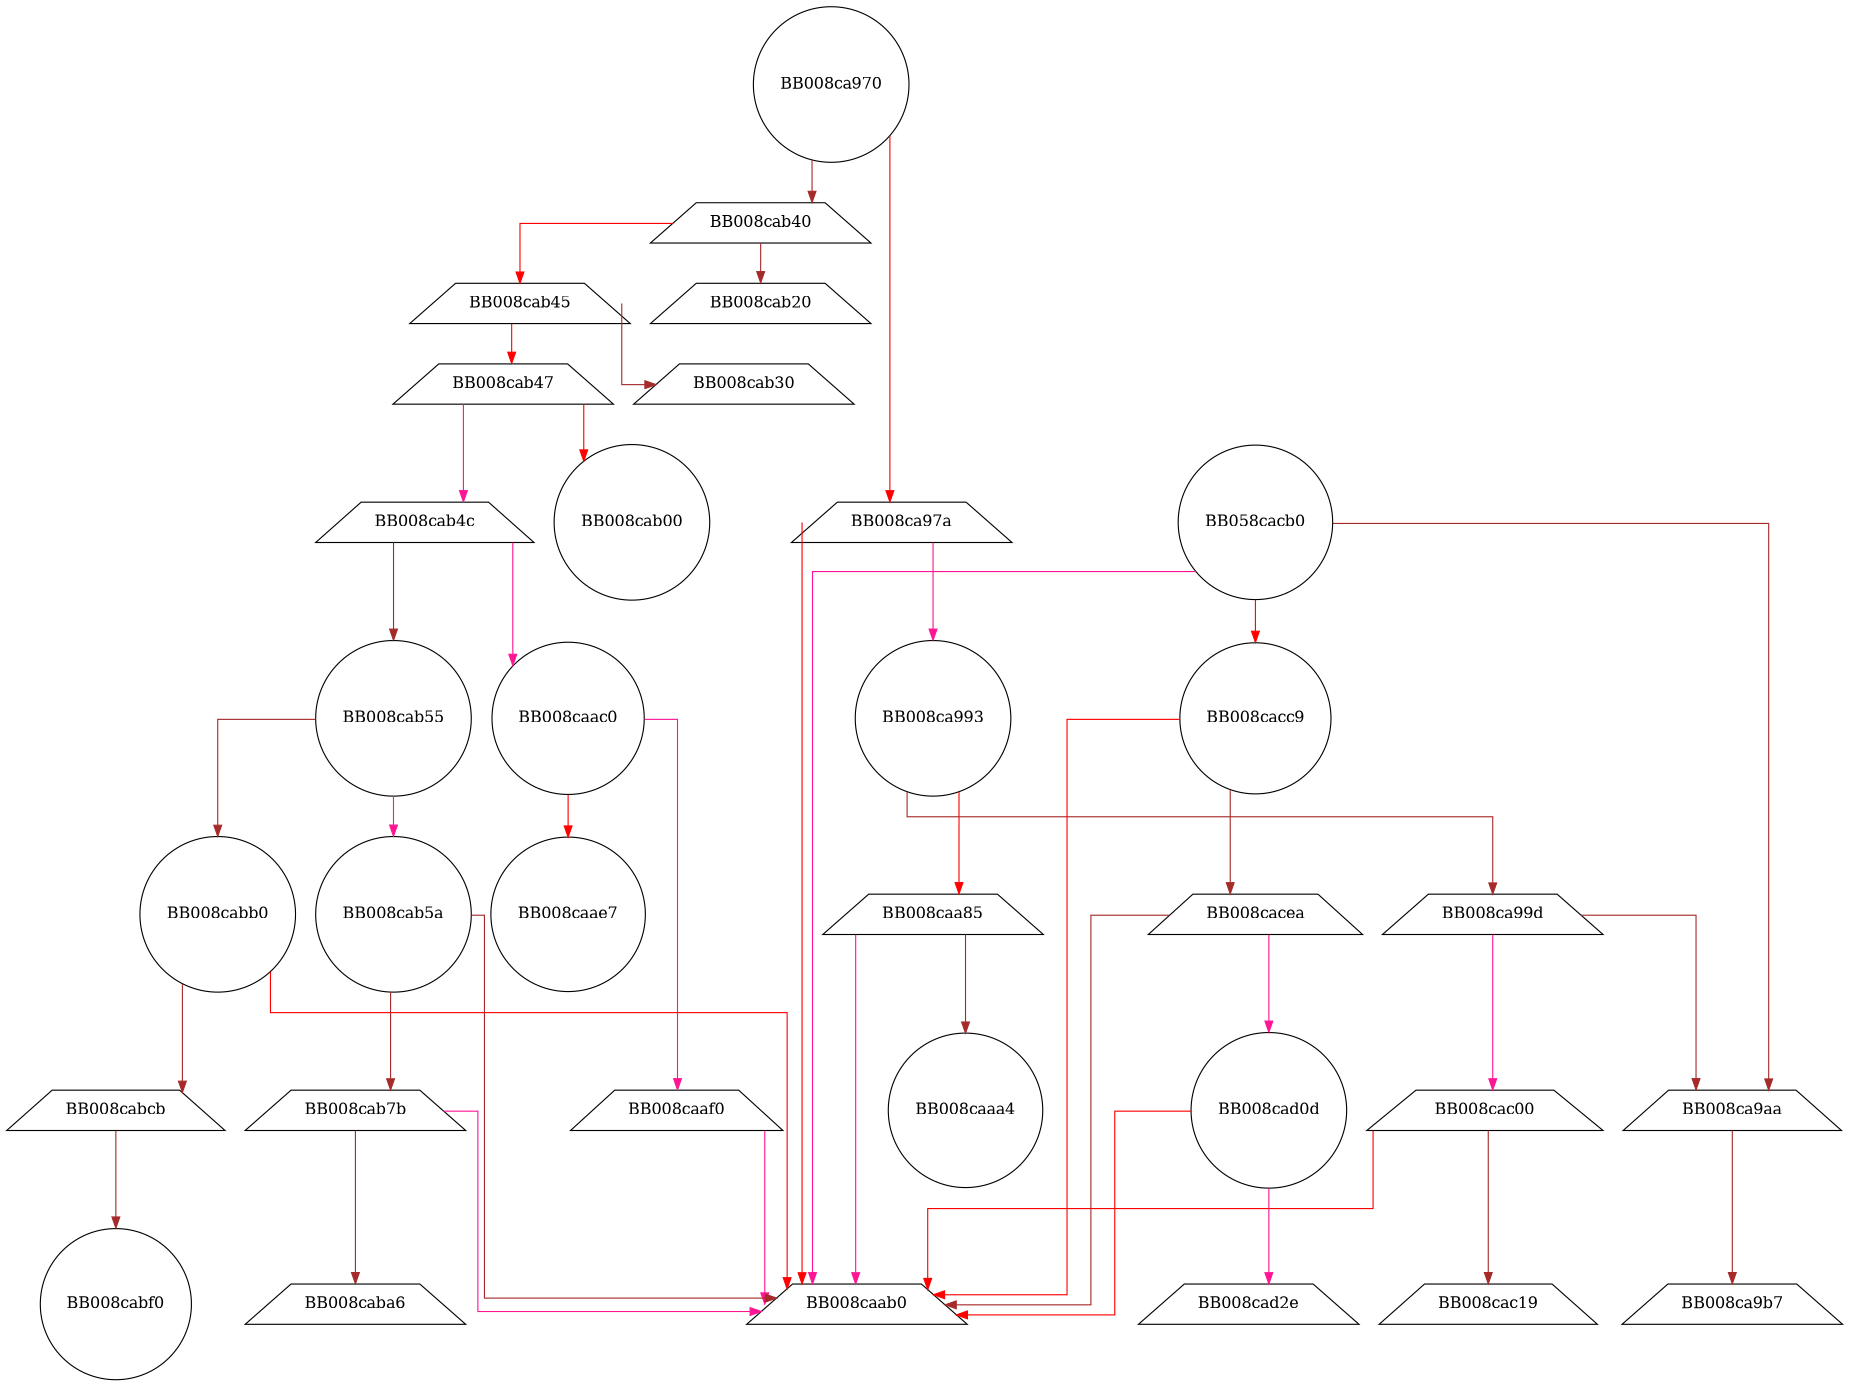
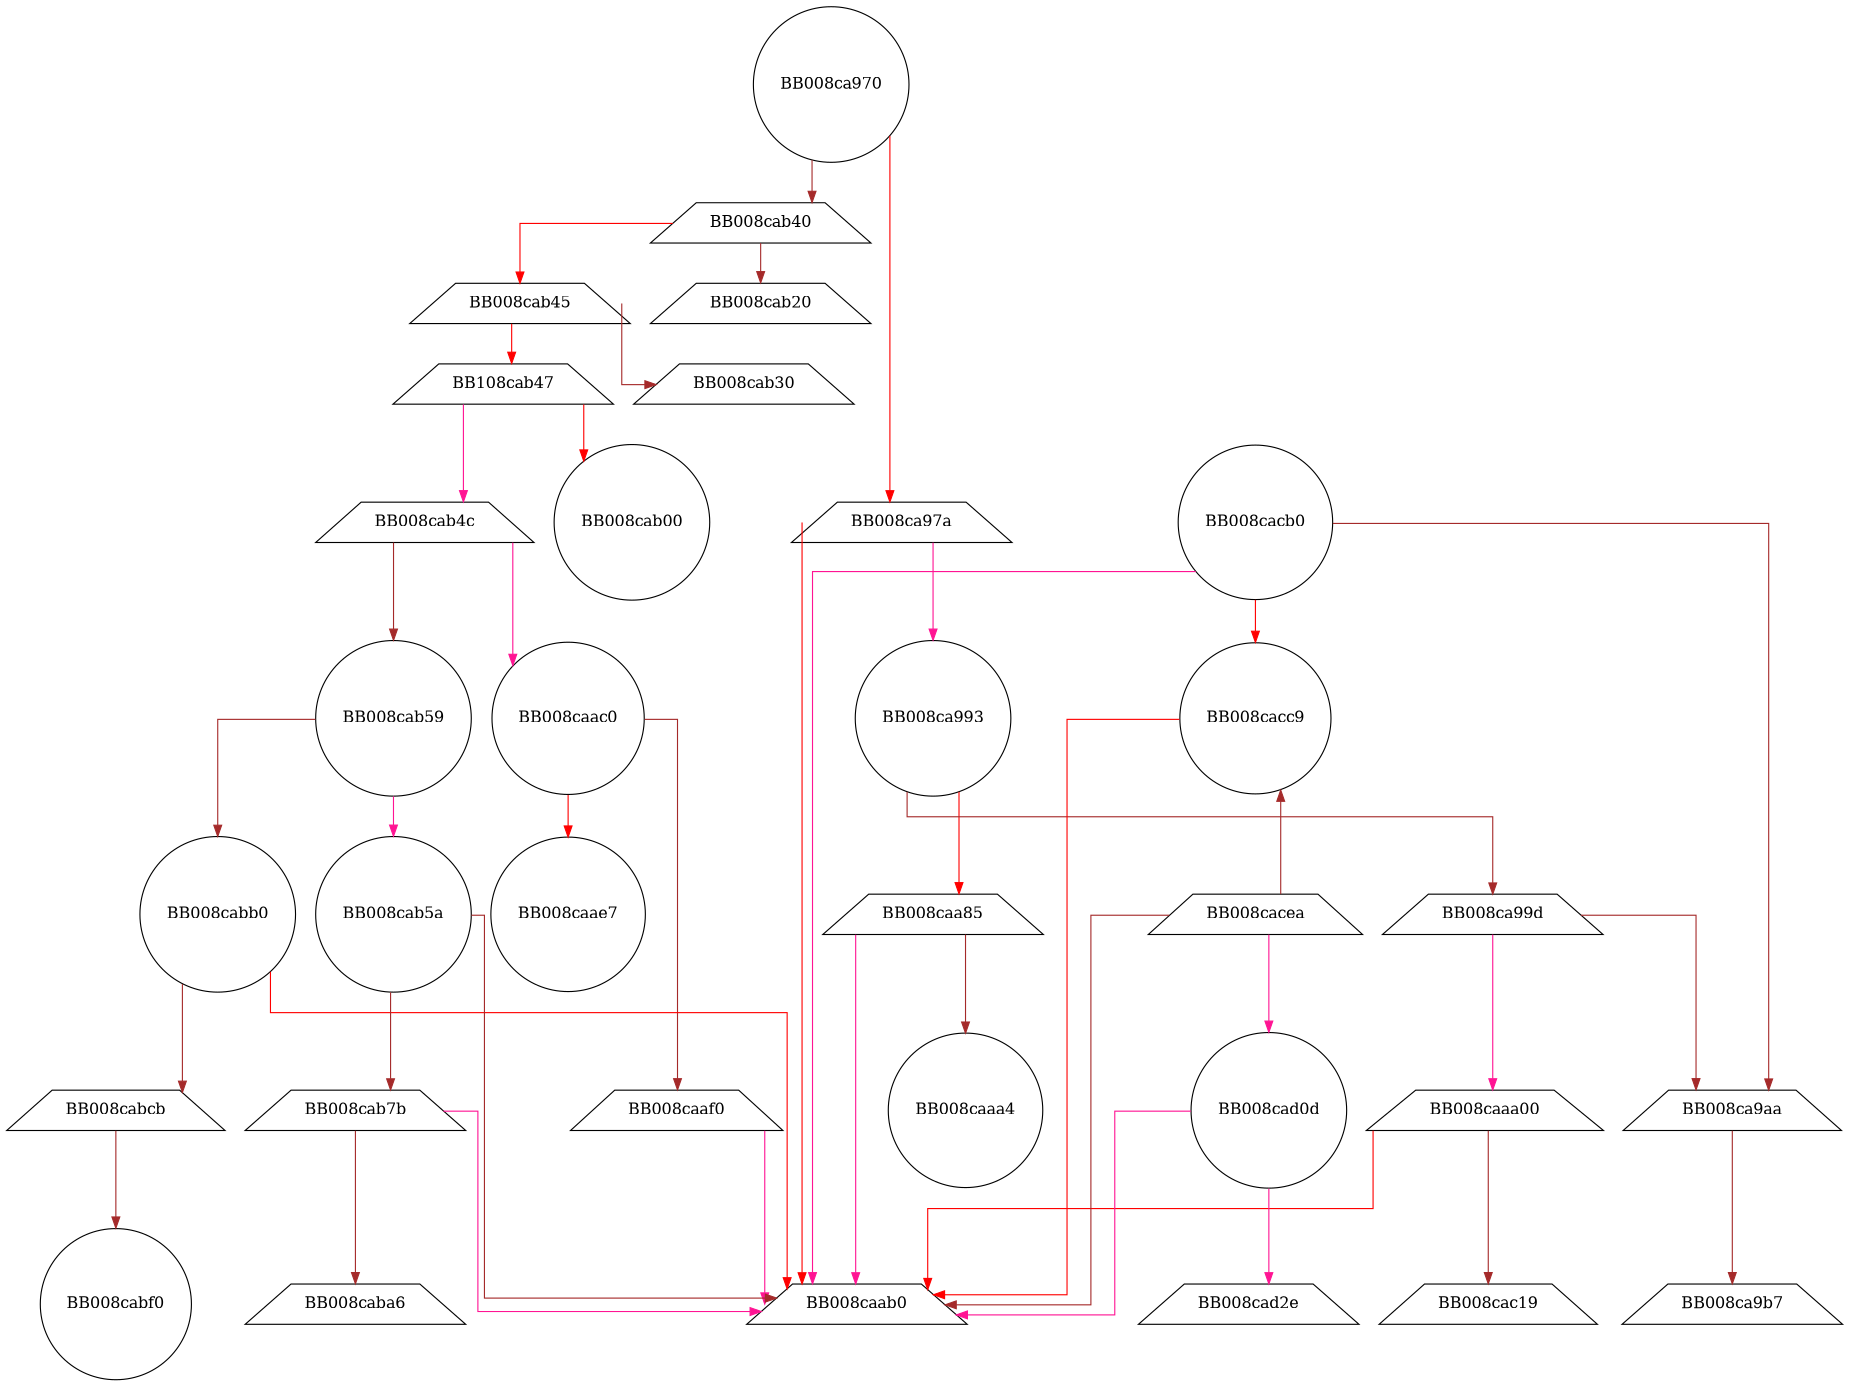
(503, 384) -> (503, 384)
(1255, 522) -> (1255, 522)
(393, 718) -> (393, 718)
(1230, 836) -> (1281, 848)
(678, 883) -> (678, 883)
(1485, 1110) -> (1485, 1110)
(1115, 1249) -> (1115, 1249)
